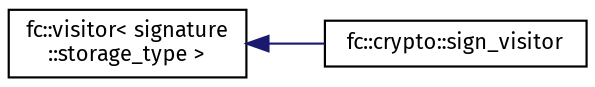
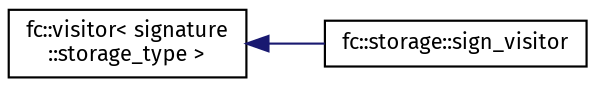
(456, 44) -> (456, 44)
